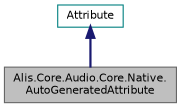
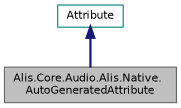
(90, 85) -> (90, 85)
